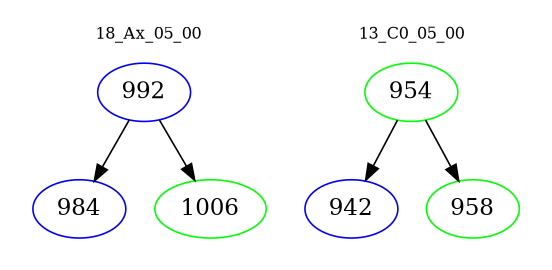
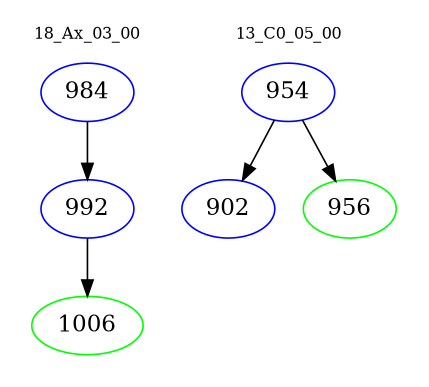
(149, 35) -> (87, 35)
(411, 92) -> (288, 92)
(116, 144) -> (87, 143)
(351, 209) -> (228, 209)
(473, 209) -> (350, 209)
